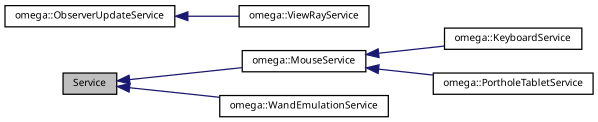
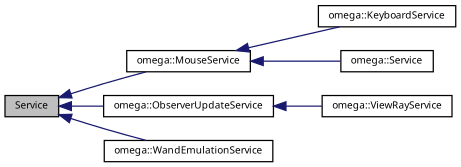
(513, 84) -> (387, 61)
none -> (87, 106)
